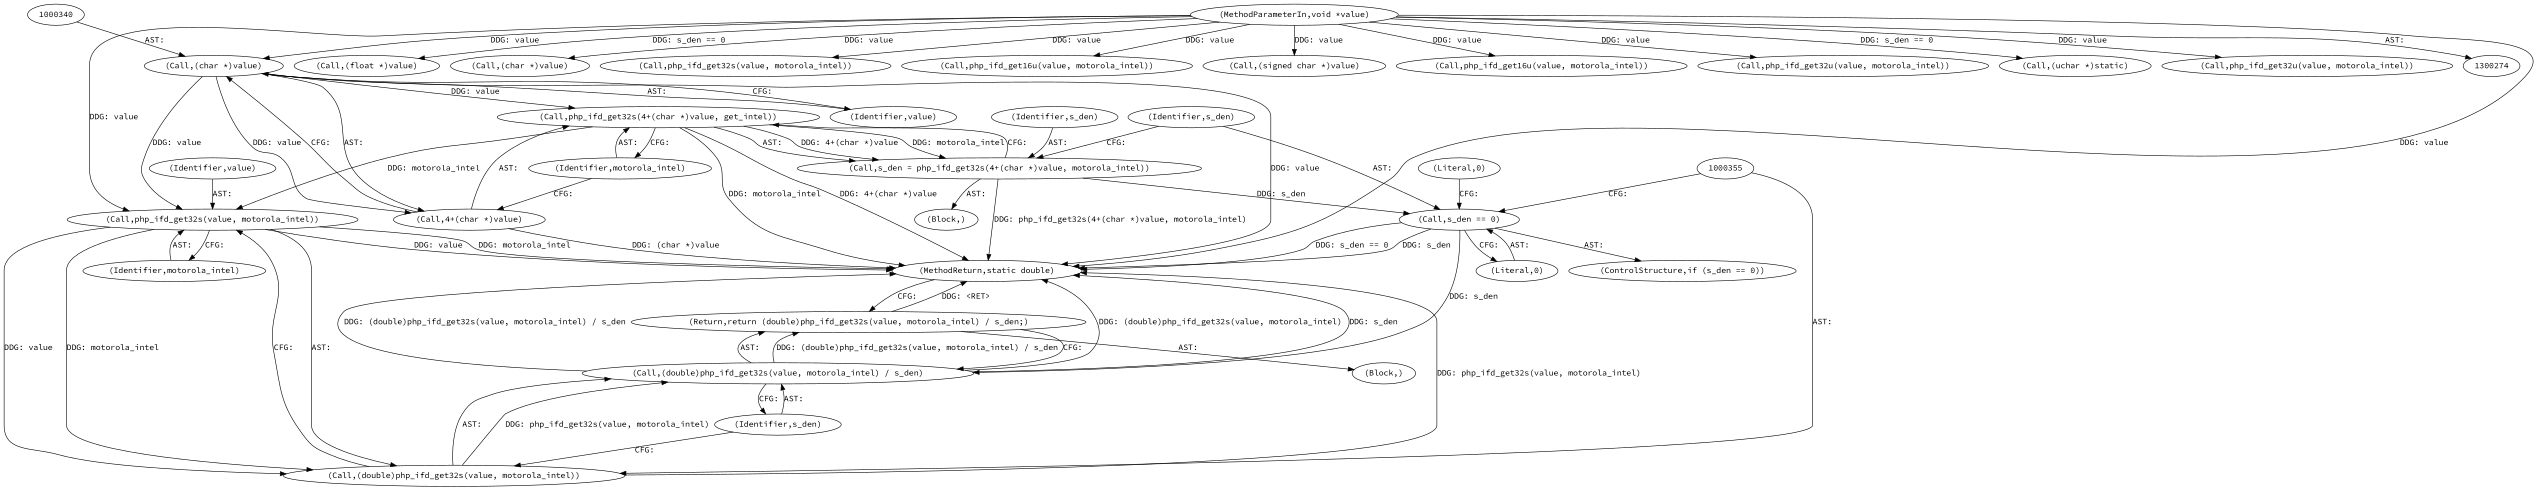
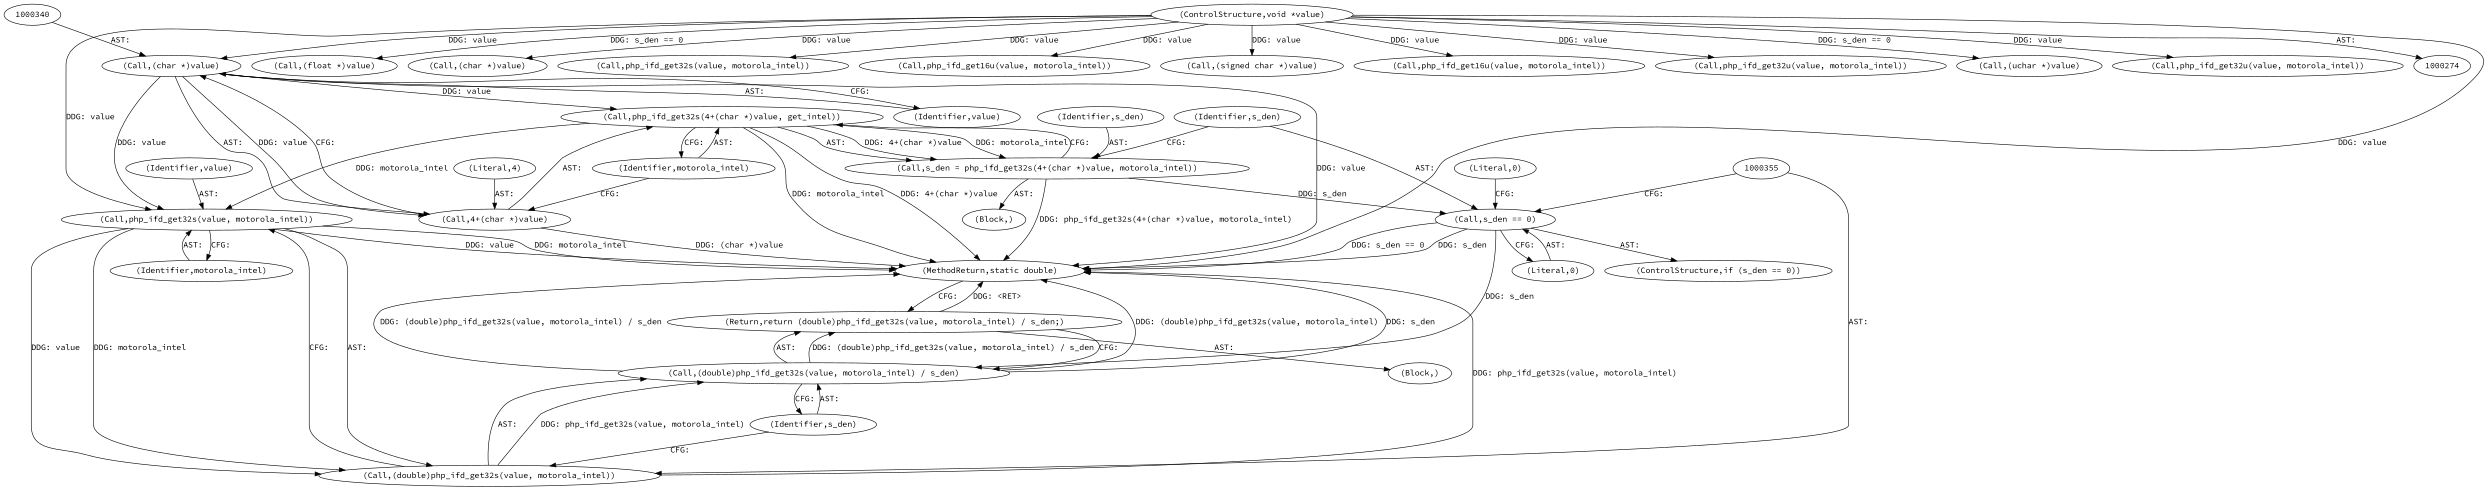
(1294, 15) -> (1252, 15)
(2075, 66) -> (2029, 66)
(2492, 66) -> (2442, 66)
none -> (495, 168)
